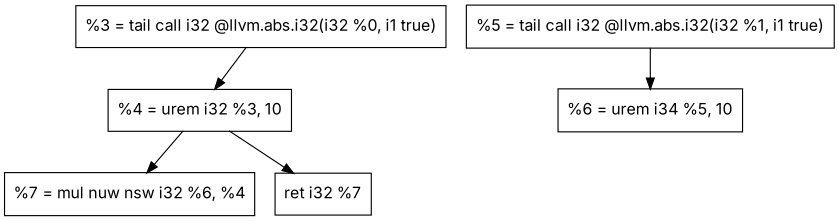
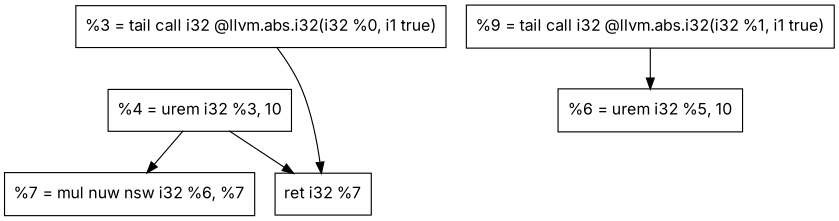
(650, 27) -> (650, 27)
(234, 64) -> (306, 101)
(650, 110) -> (650, 110)
(130, 194) -> (130, 194)
